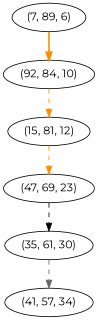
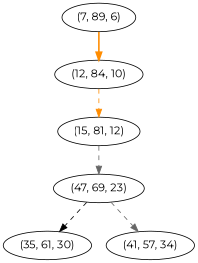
(49, 74) -> (99, 74)
(49, 156) -> (99, 156)
(49, 270) -> (122, 214)
